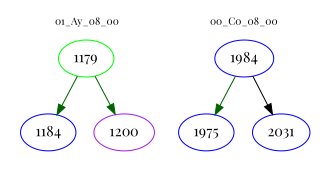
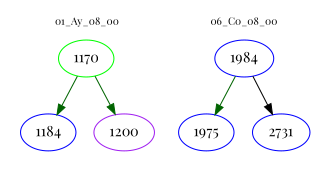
(244, 22) -> (244, 22)
(86, 59) -> (86, 59)
(281, 132) -> (281, 132)
